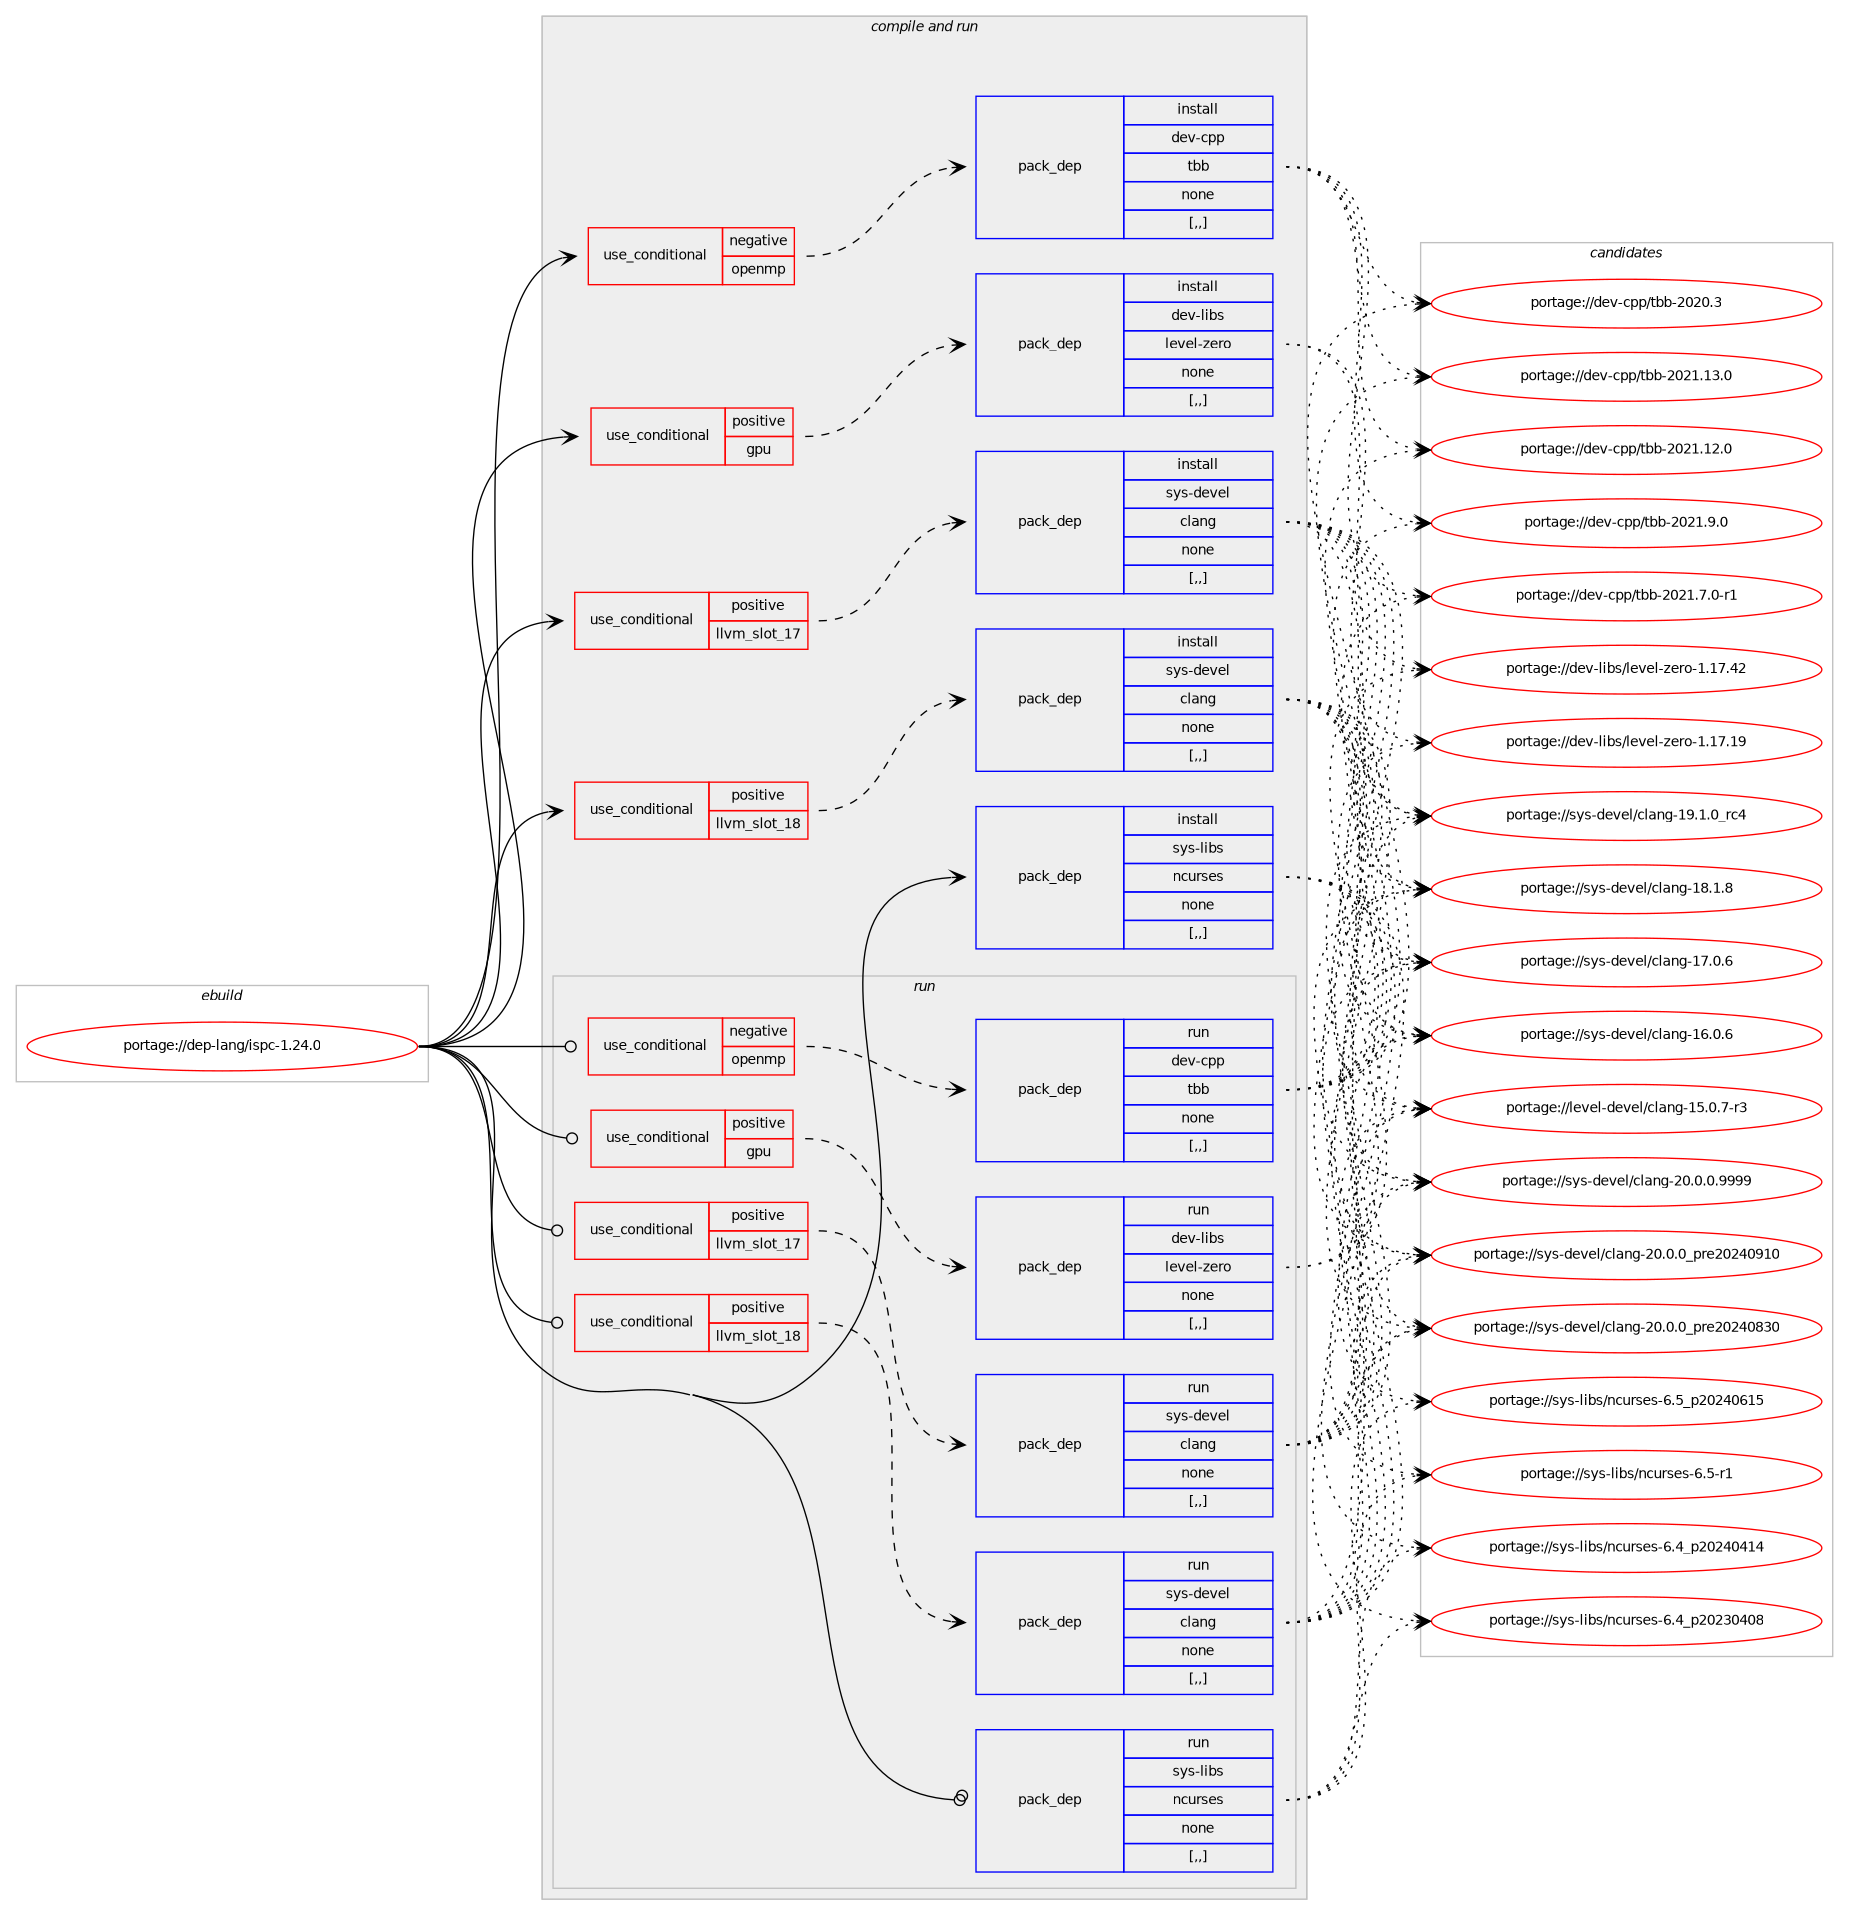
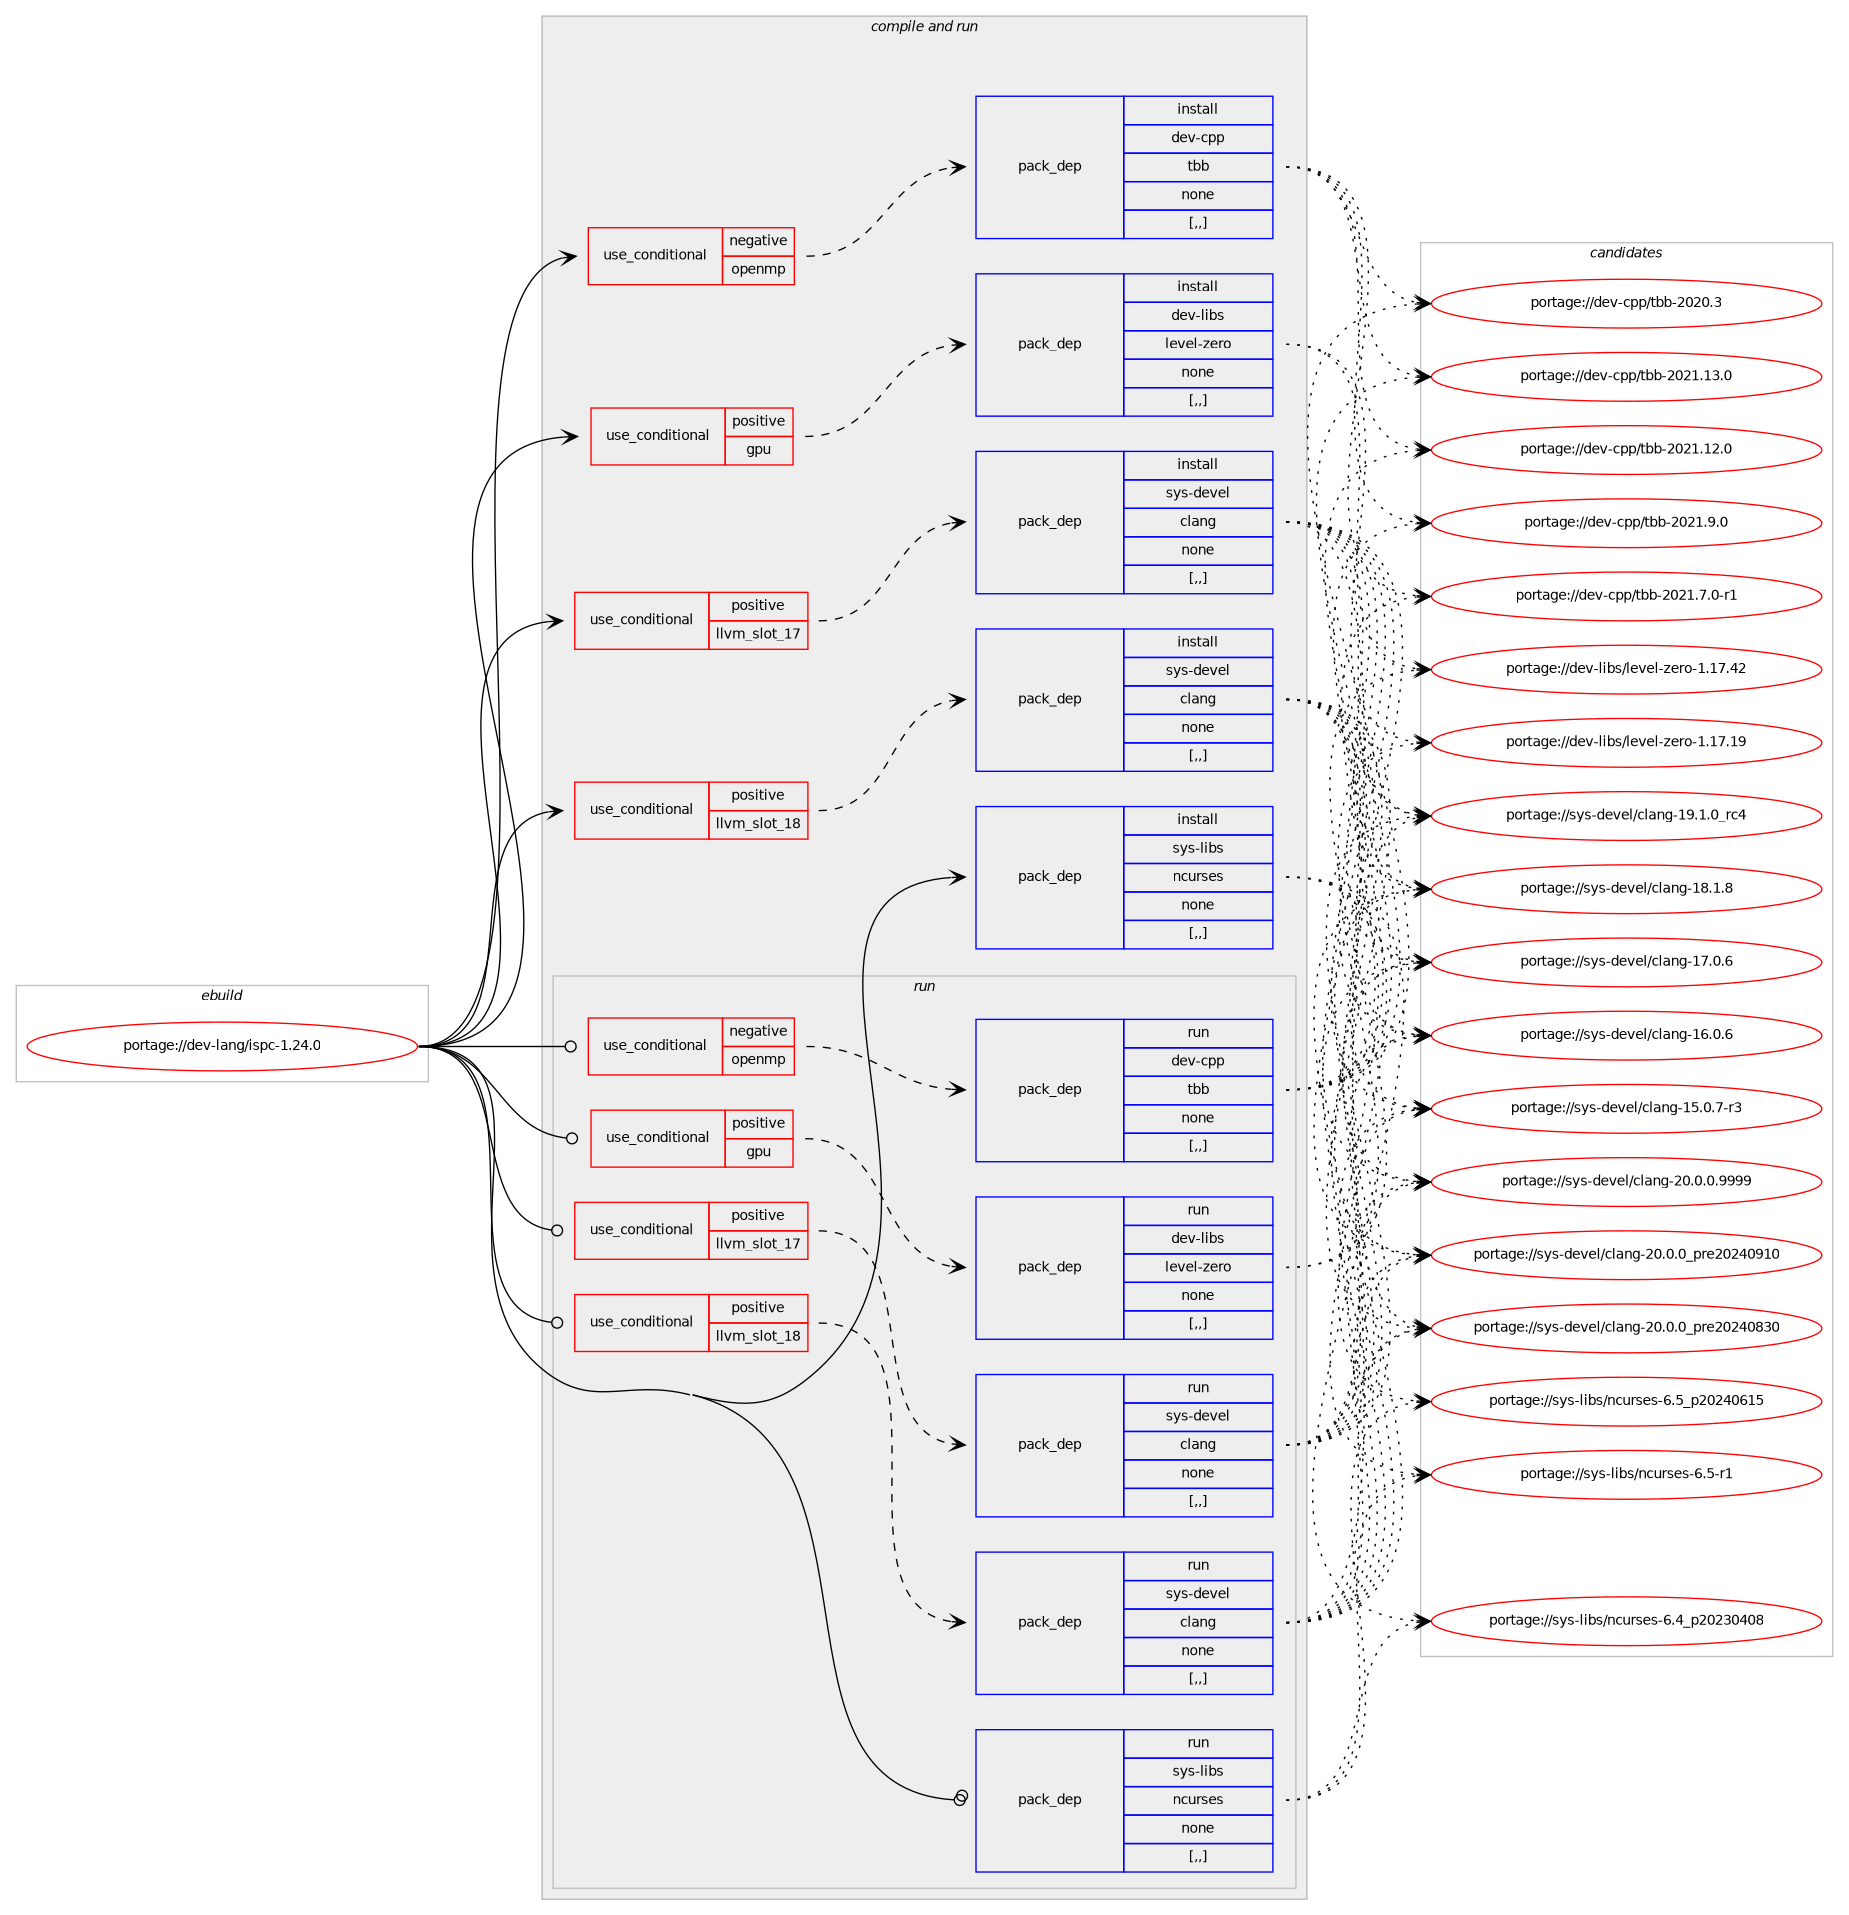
(222, 1046) -> (222, 1046)
(1627, 1109) -> (1627, 1109)
(1627, 1548) -> none
